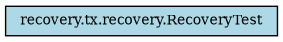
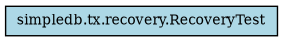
(142, 21) -> (142, 21)
